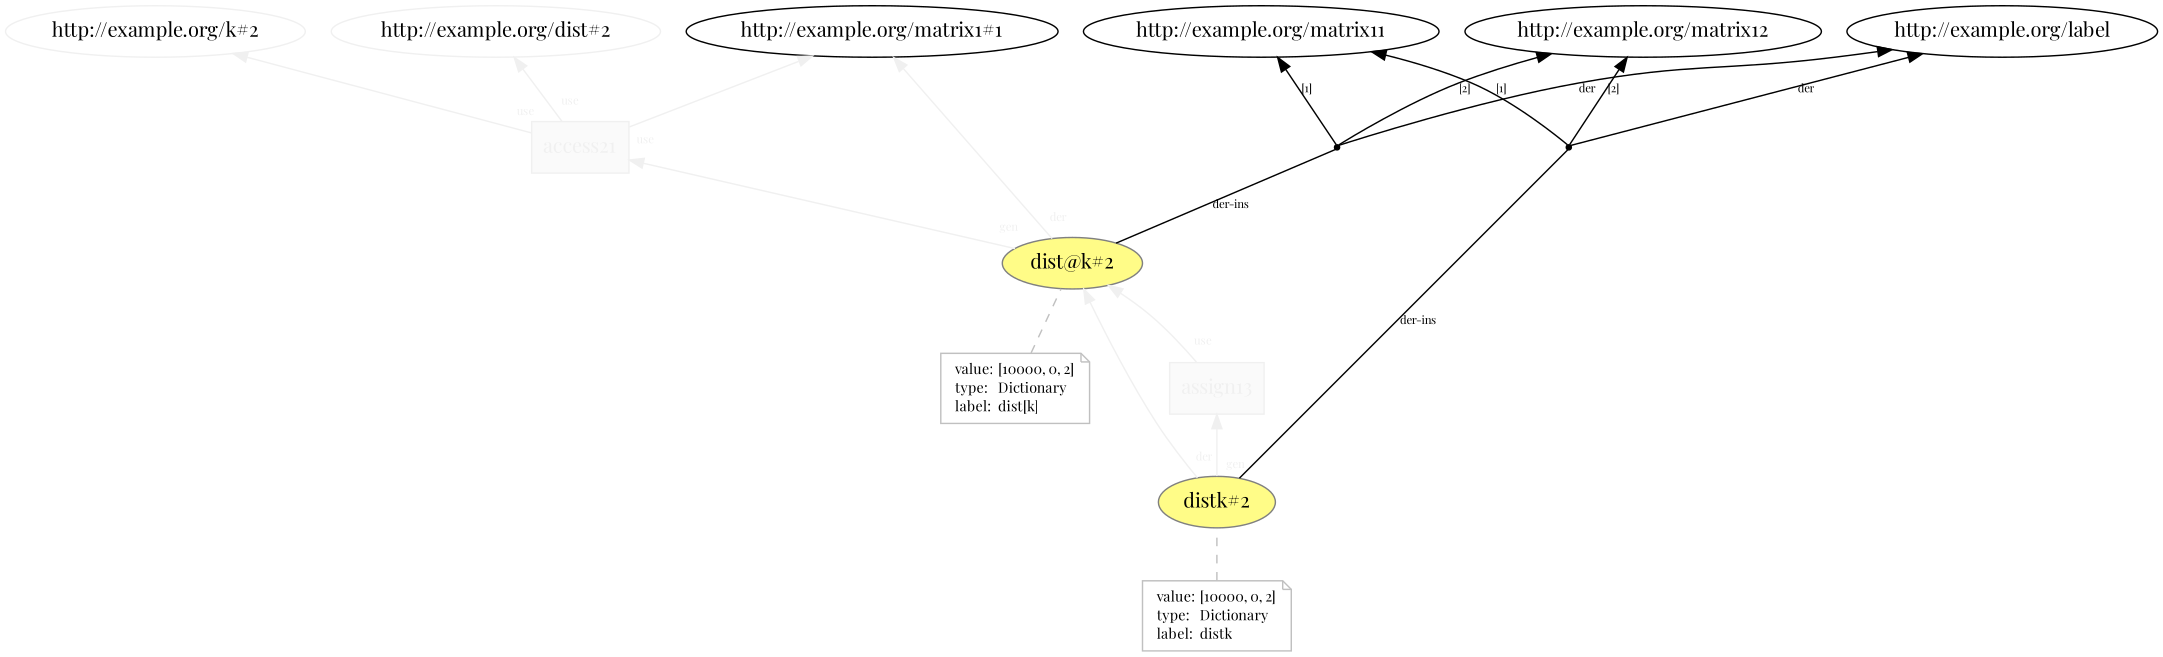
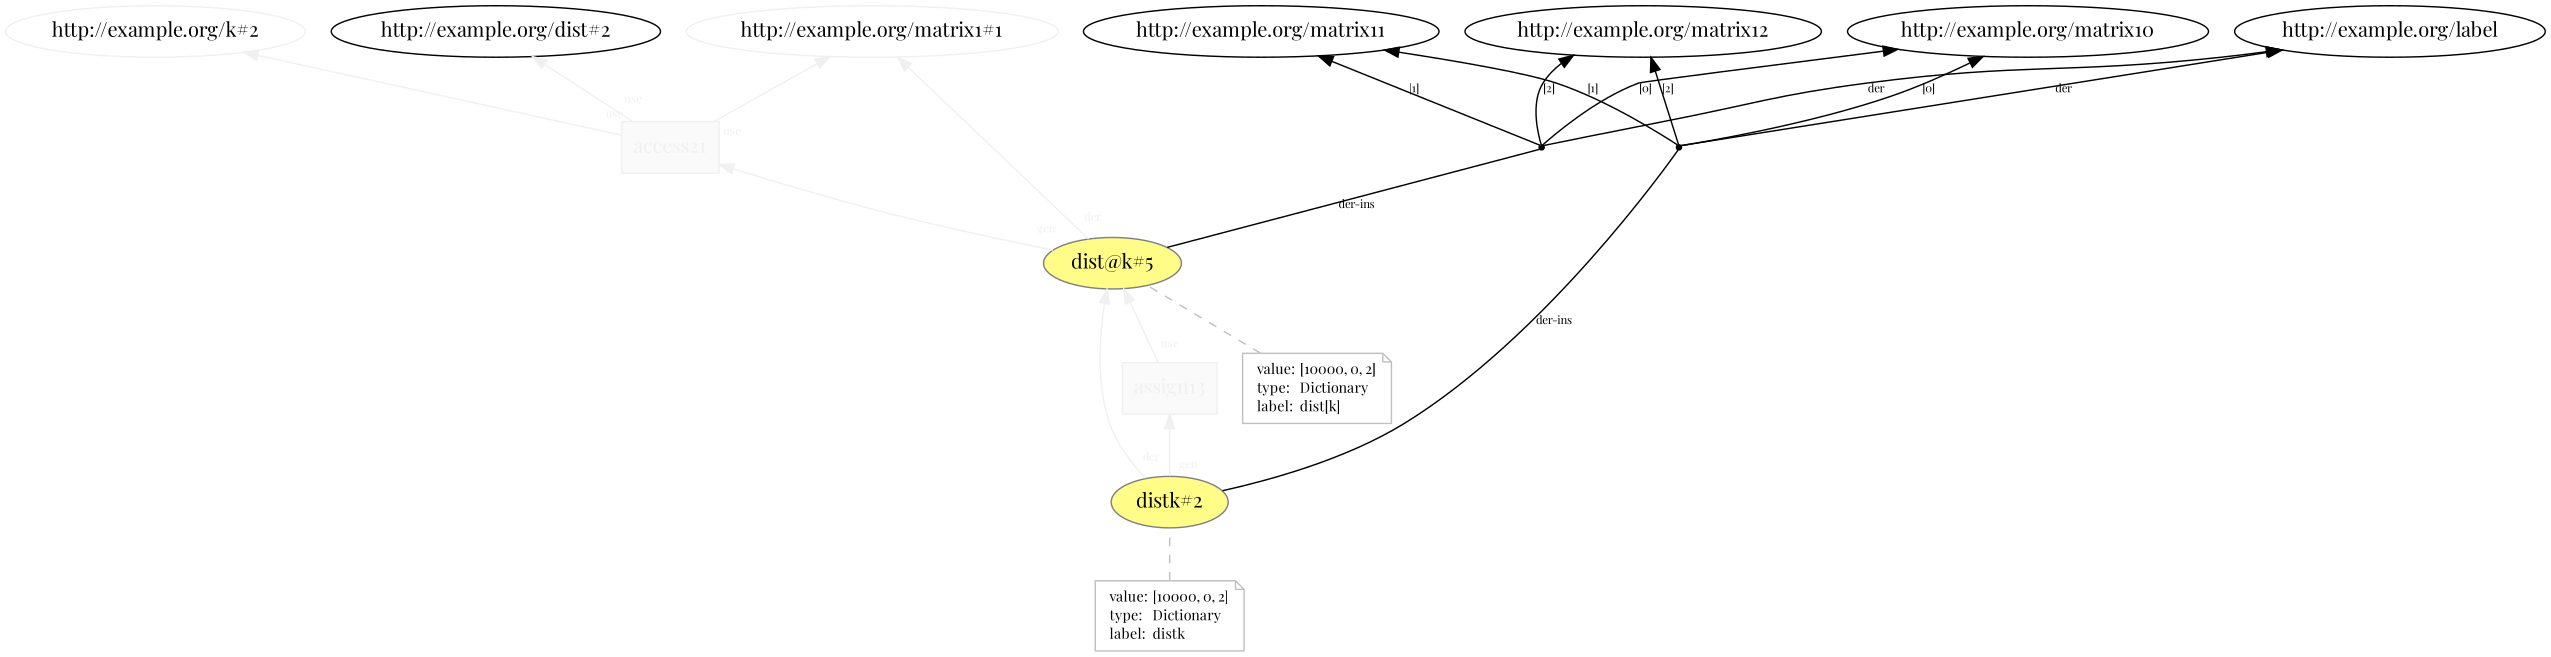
(496, 31) -> (496, 31)
(872, 31) -> (872, 31)
none -> (2028, 31)
(1072, 263) -> (1112, 263)
